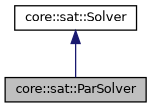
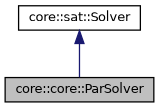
(76, 90) -> (79, 90)
